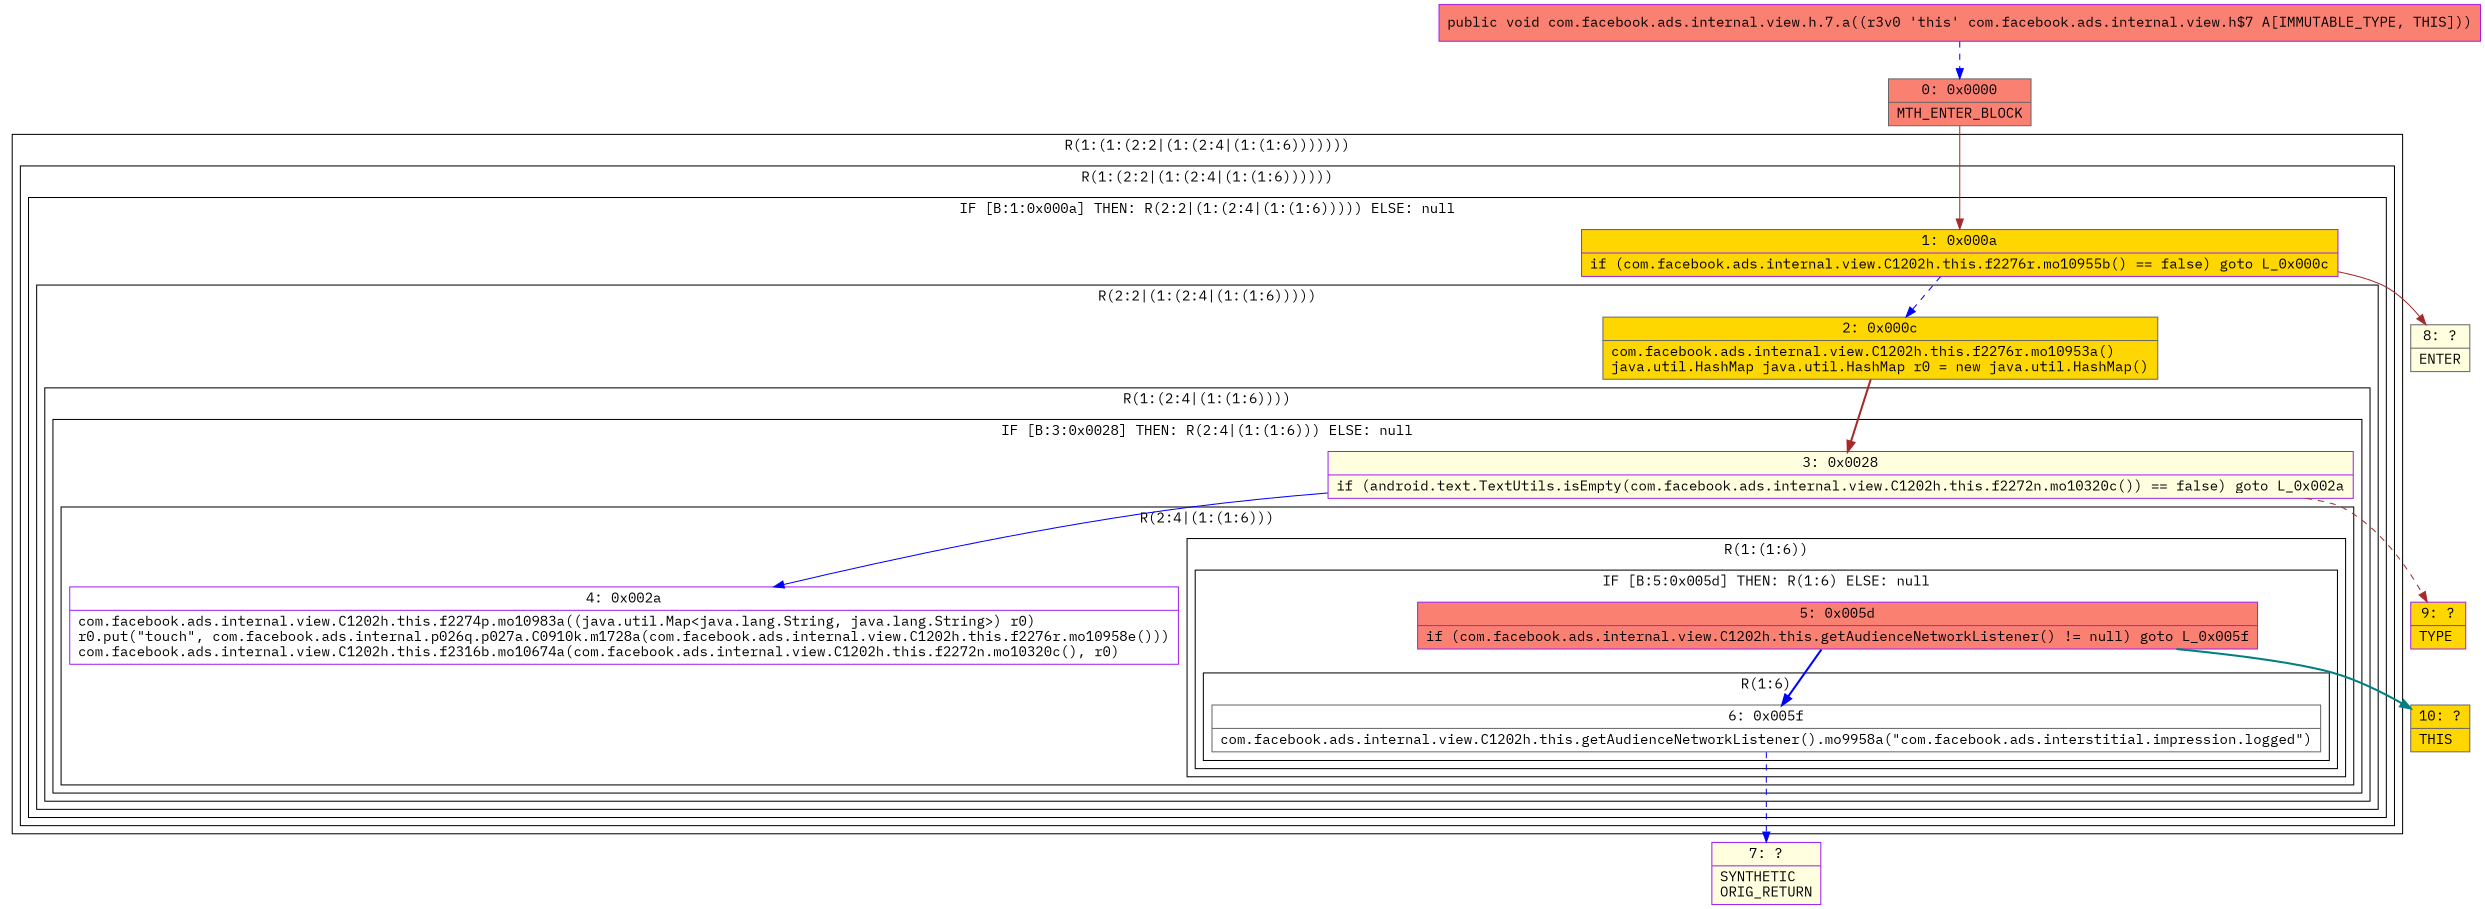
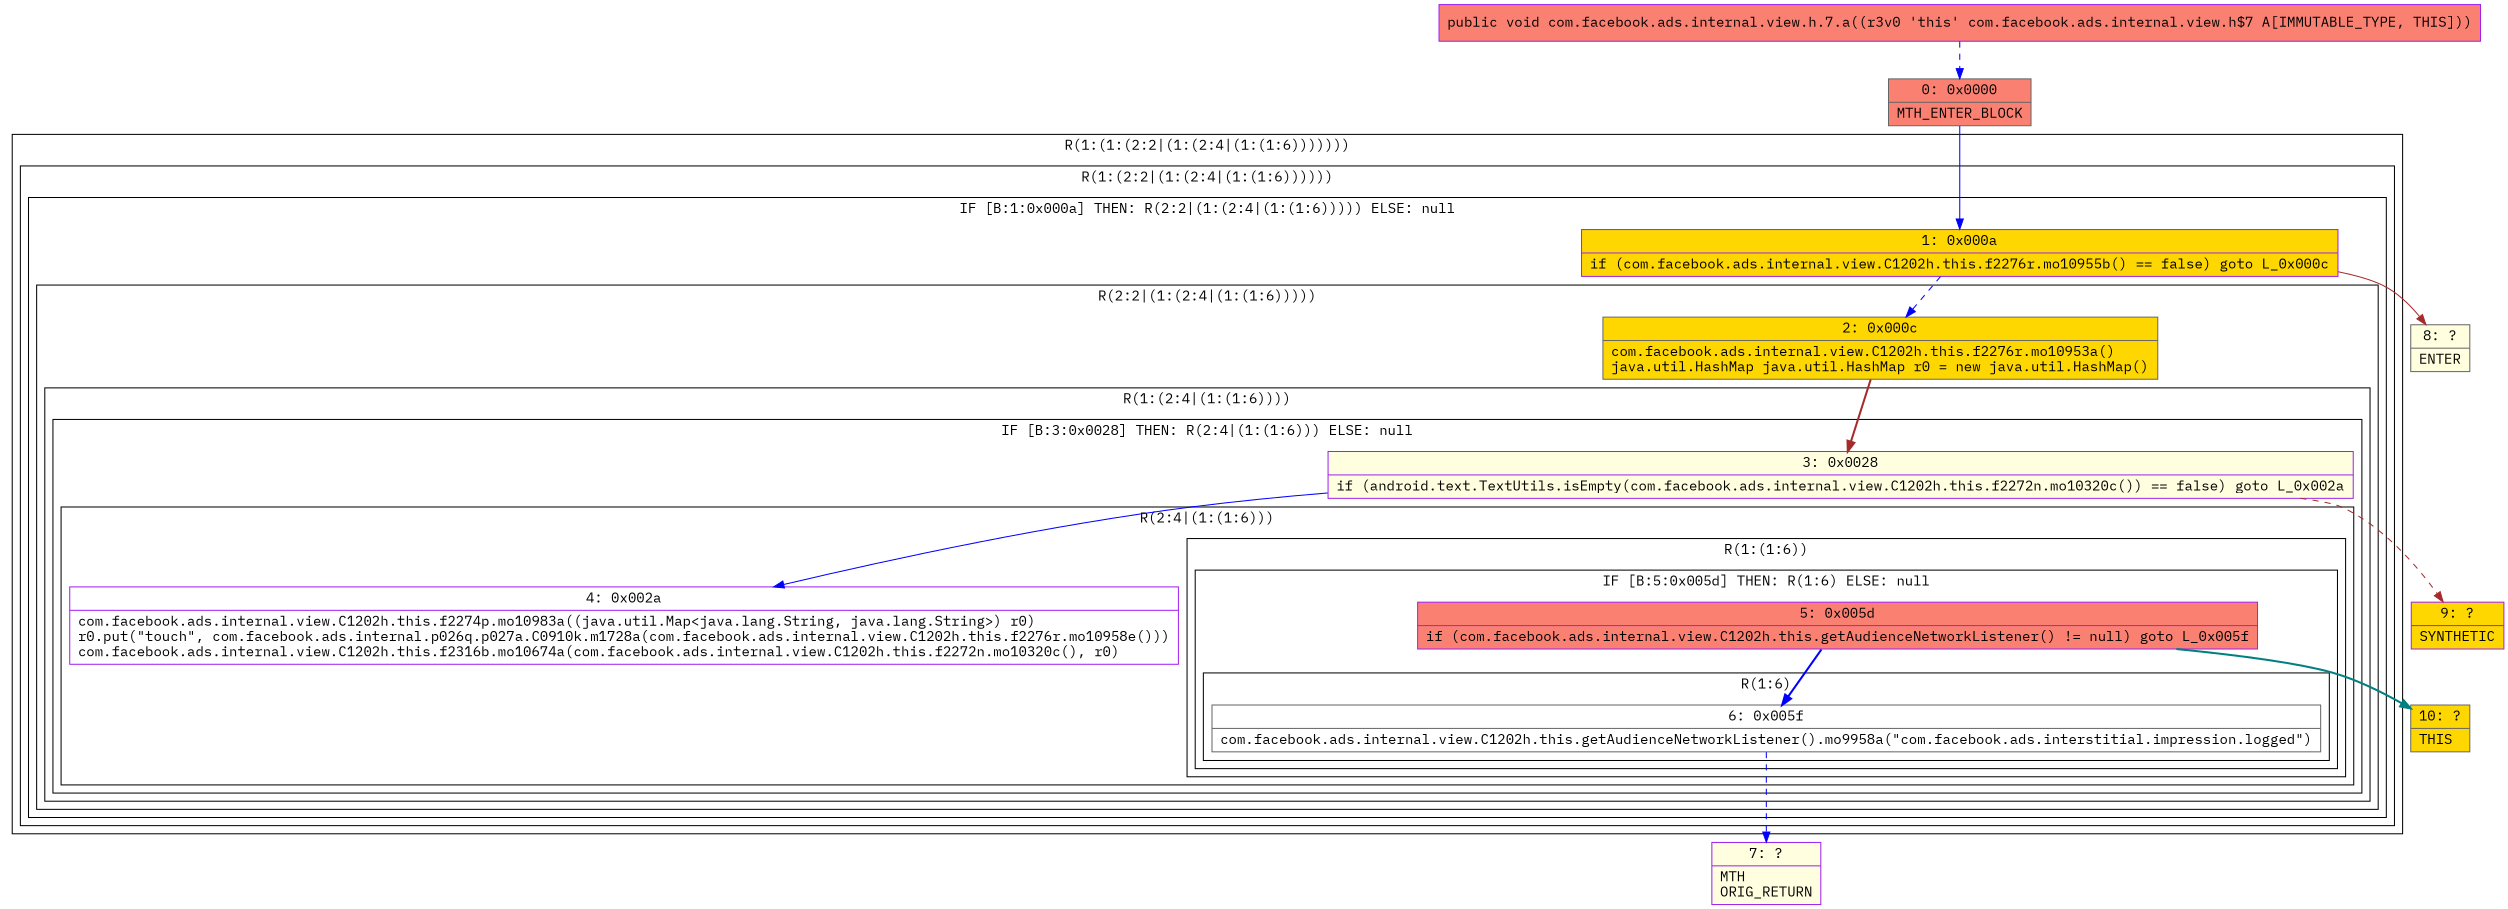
(1960, 172) -> (1960, 172)
(2436, 637) -> (2458, 637)
(1758, 877) -> (1733, 877)
